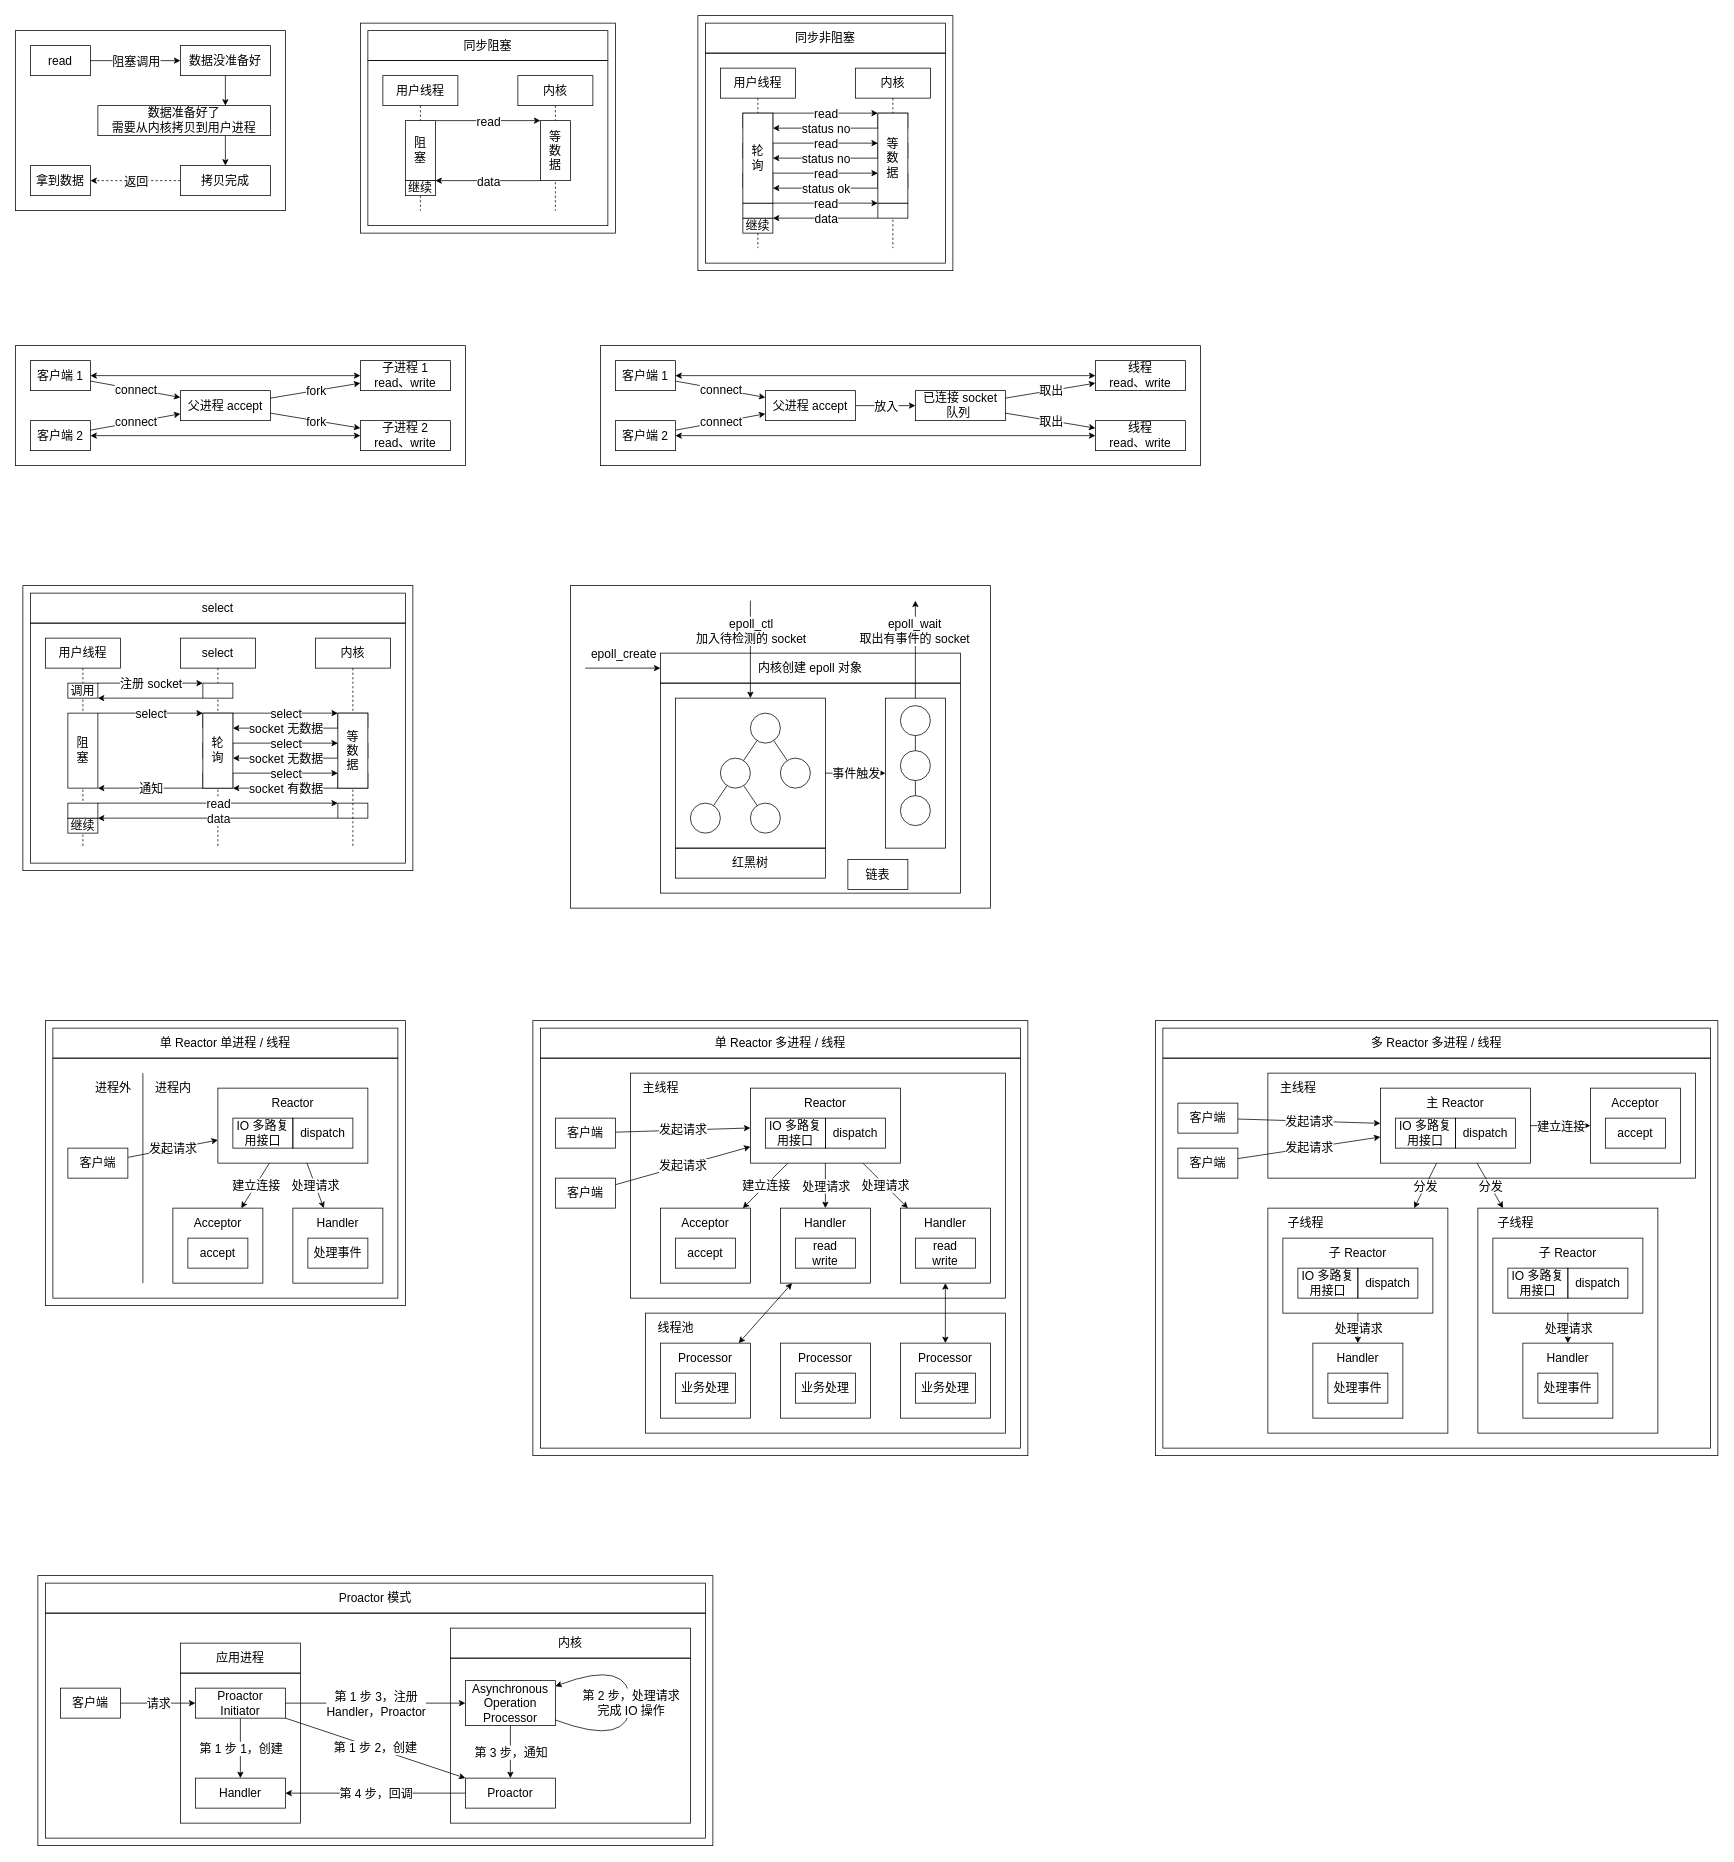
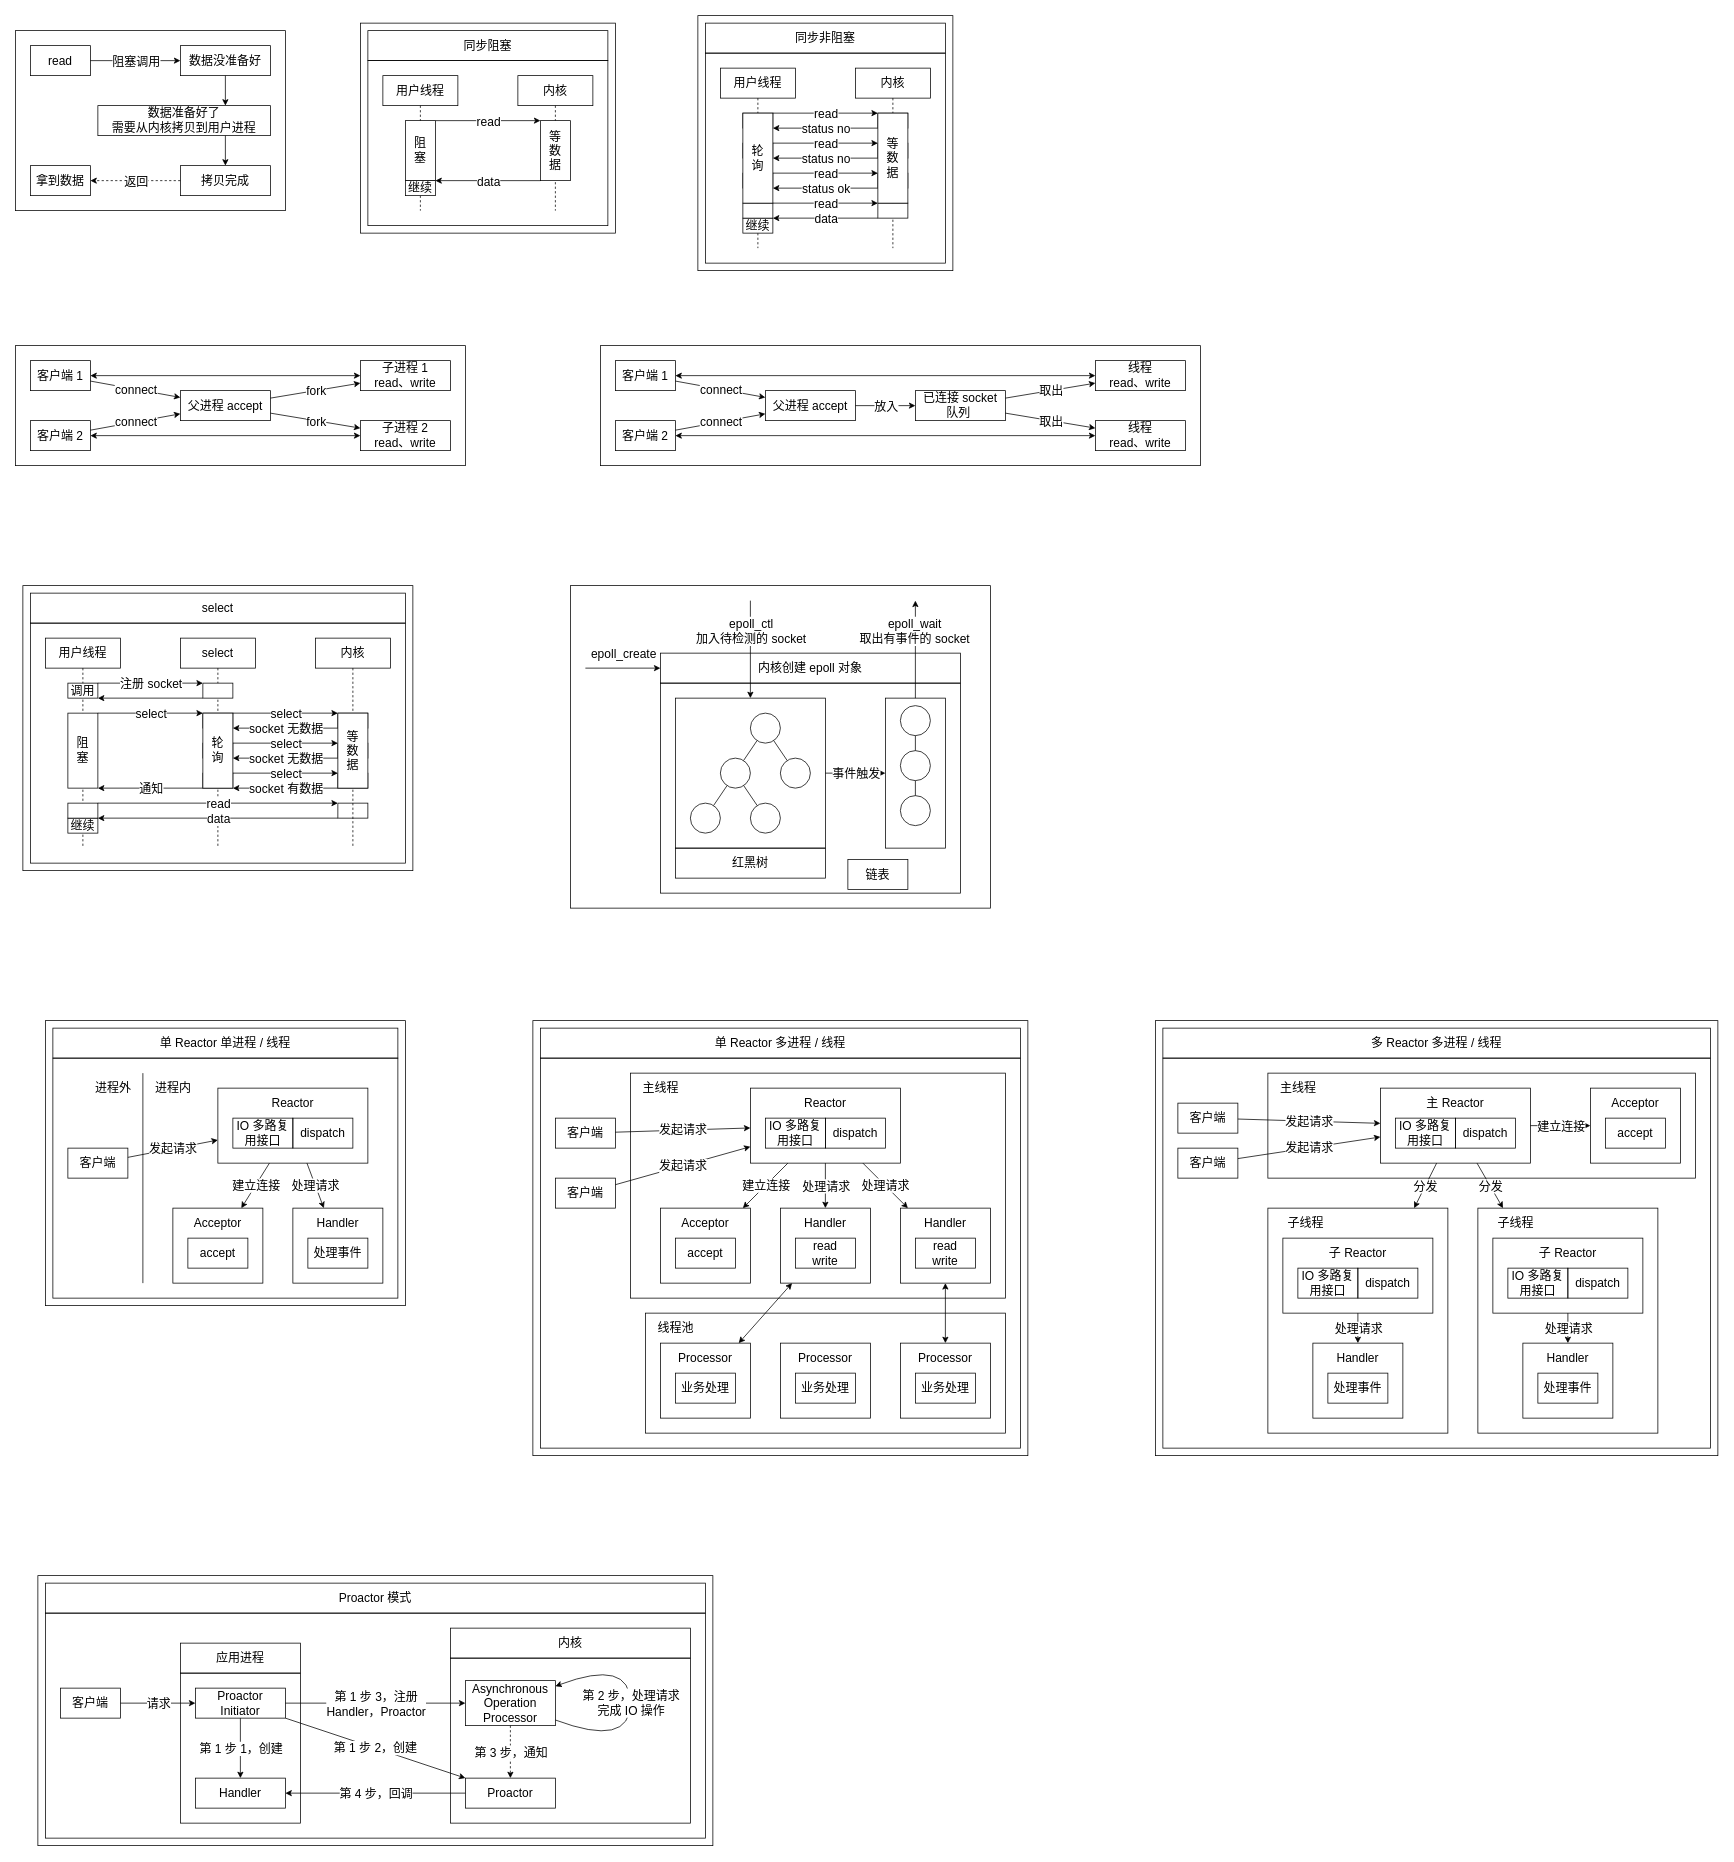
(510, 1736) -> (510, 1736)
